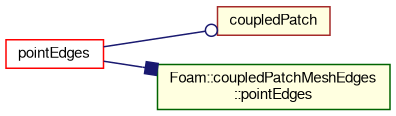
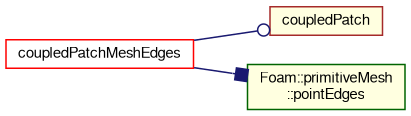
(55, 54) -> (100, 54)
(274, 87) -> (326, 87)
